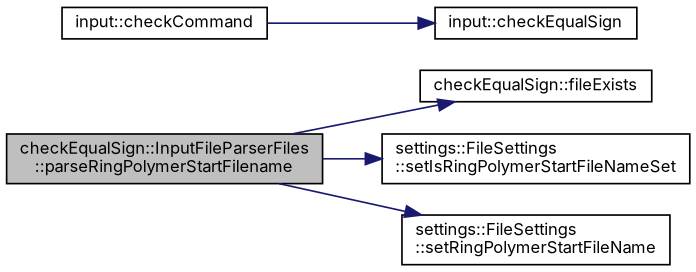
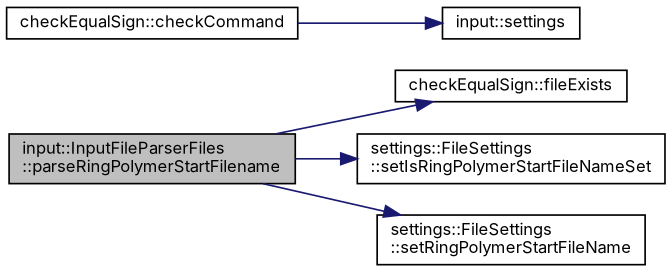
(165, 23) -> (152, 23)
(536, 23) -> (511, 23)
(165, 159) -> (152, 159)
